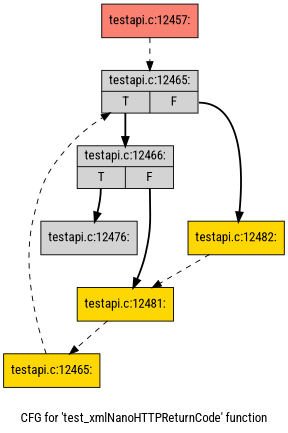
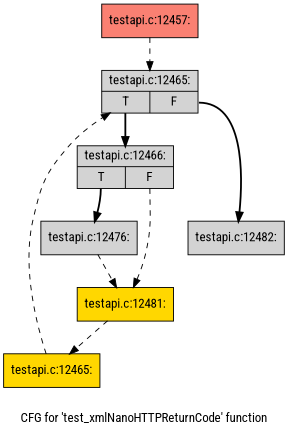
(149, 235) -> (149, 235)
(236, 238) -> (236, 238)
(185, 269) -> (105, 267)
